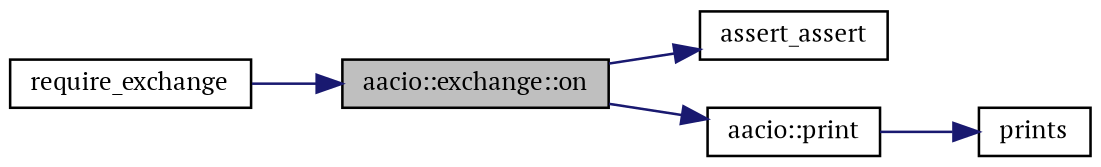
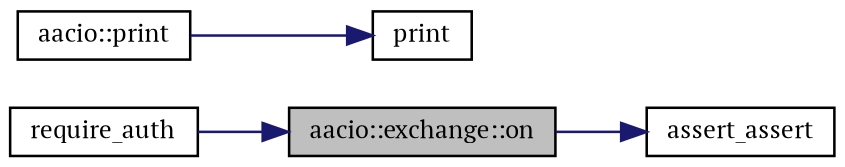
(131, 84) -> (104, 132)
(645, 109) -> none
(1035, 132) -> (422, 36)
